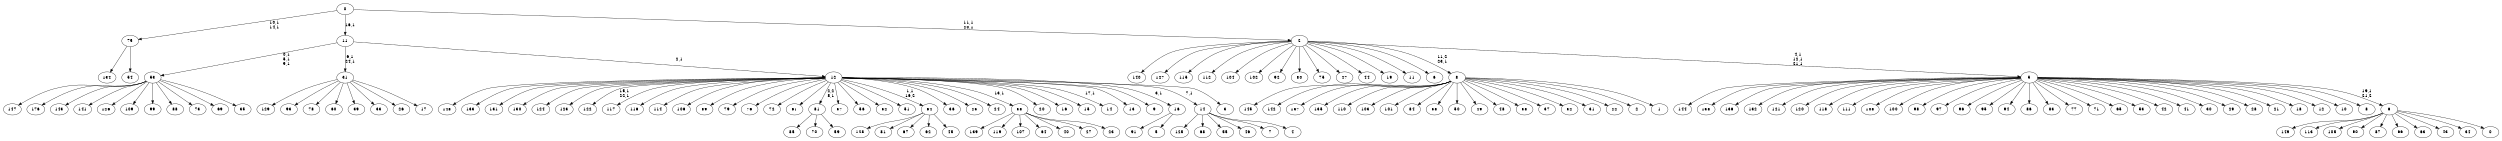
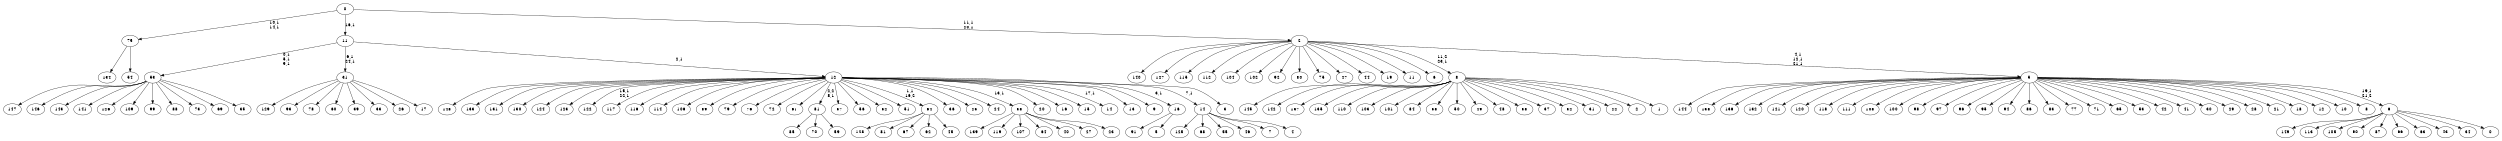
(36, 109) -> (36, 109)
